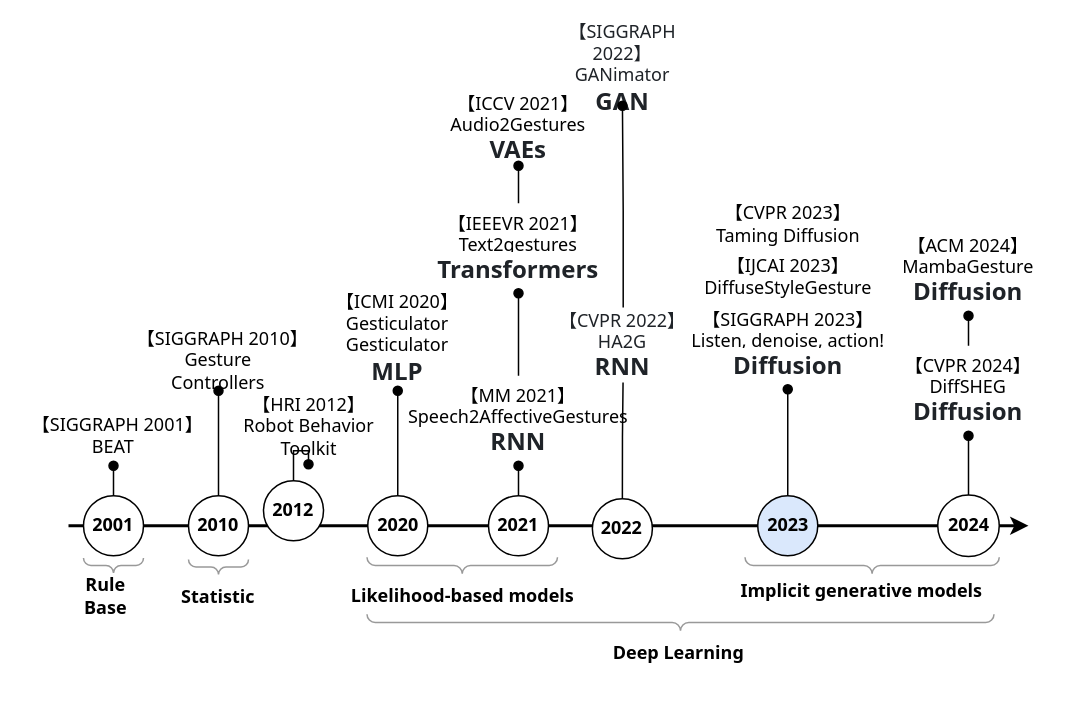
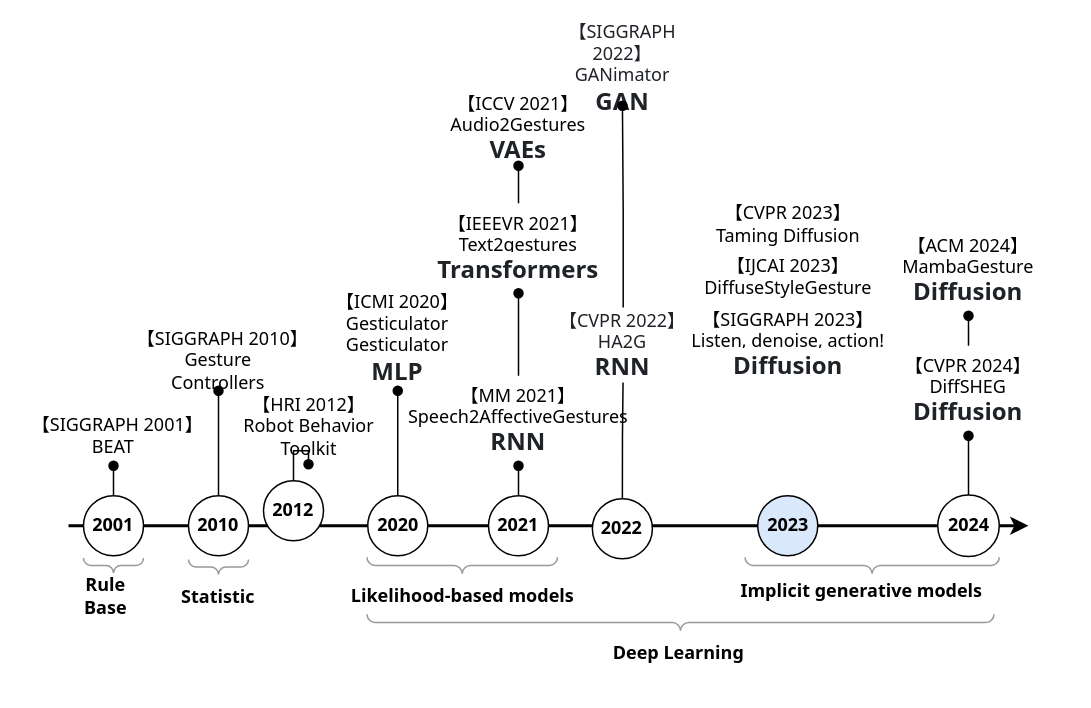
(788, 445) -> none
